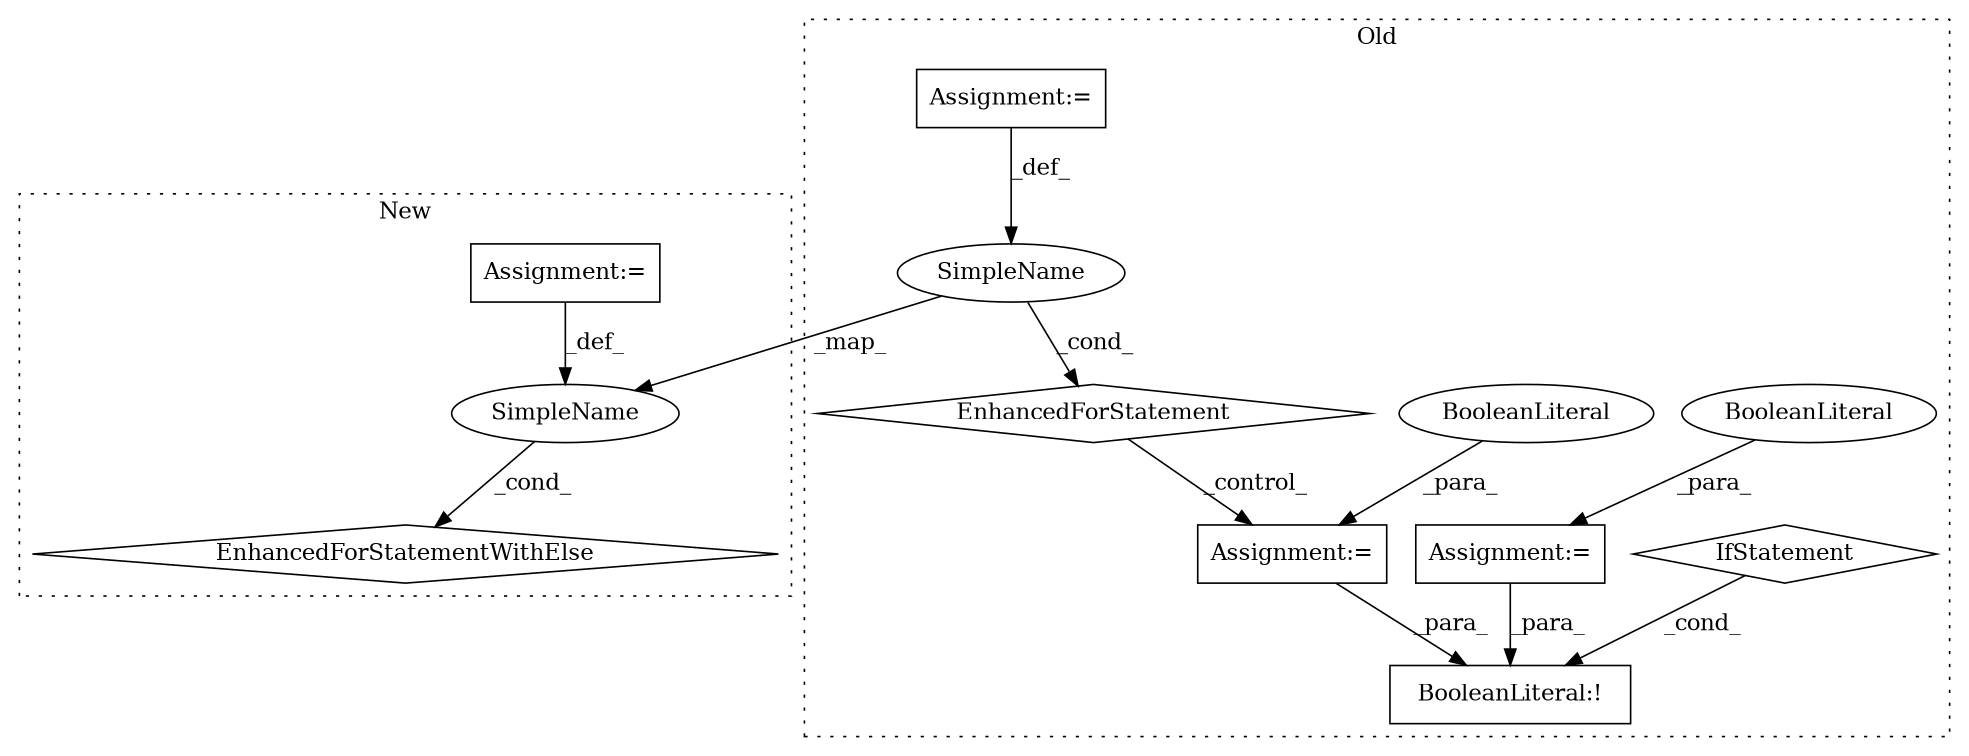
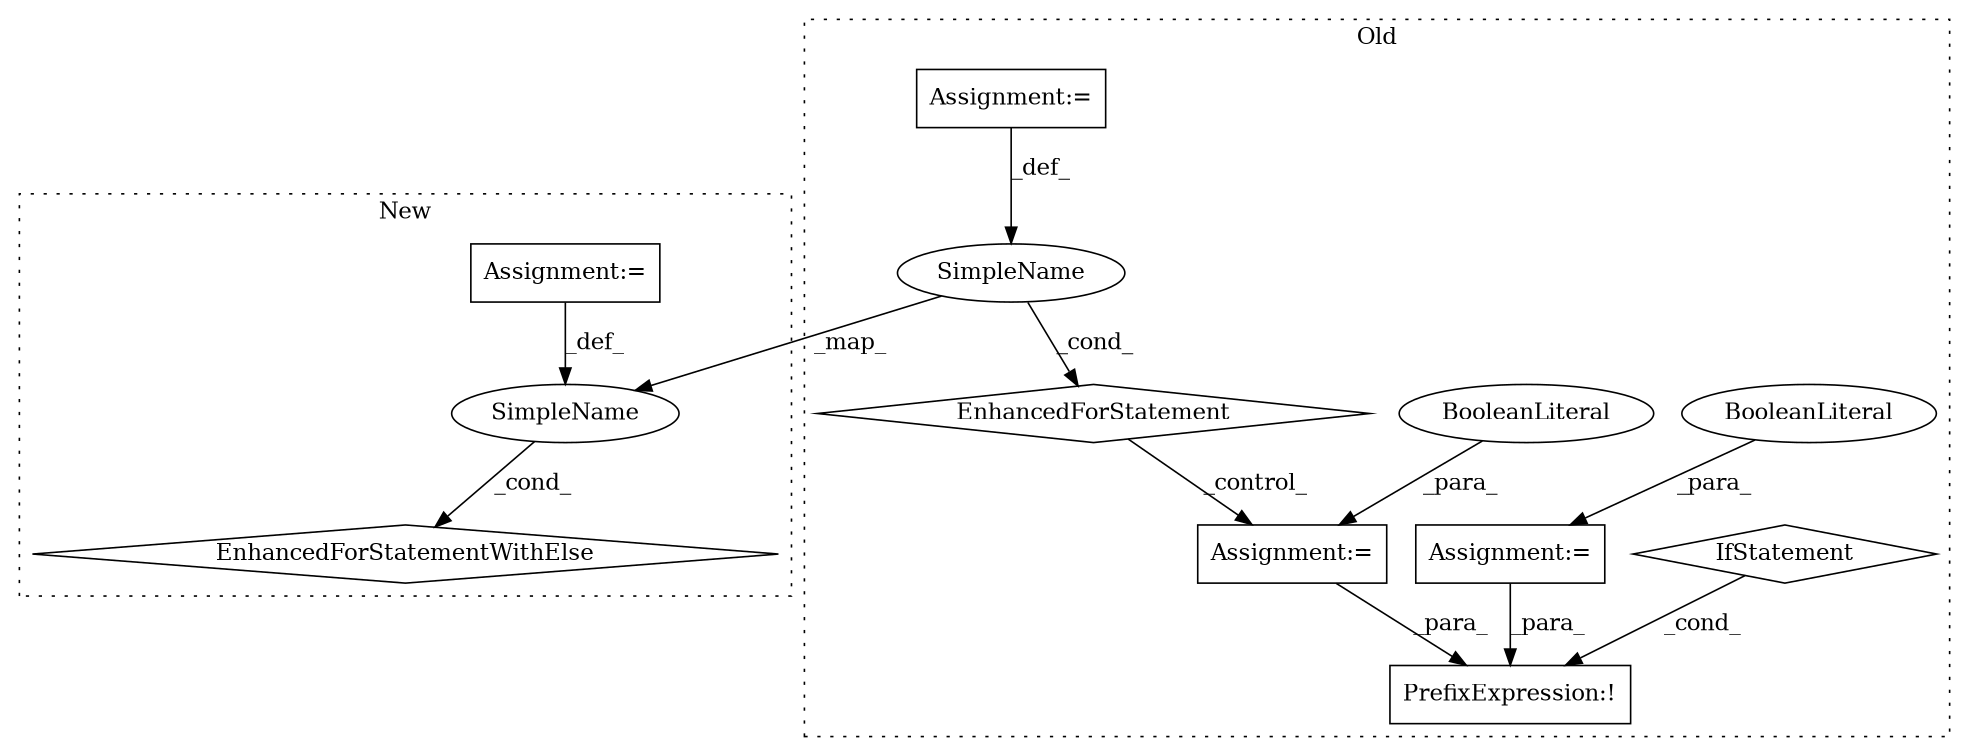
(1510, 695) -> (1510, 695)
